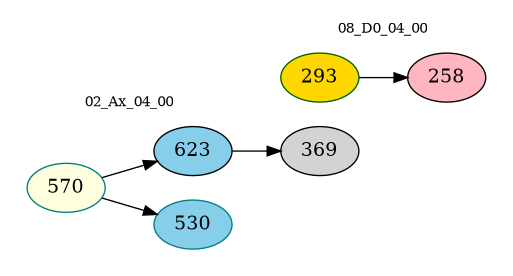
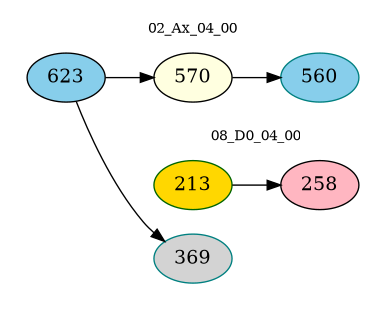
(320, 78) -> (193, 185)
(320, 151) -> (193, 259)
(123, 171) -> (123, 78)
(66, 188) -> (193, 78)
(193, 225) -> (320, 78)
